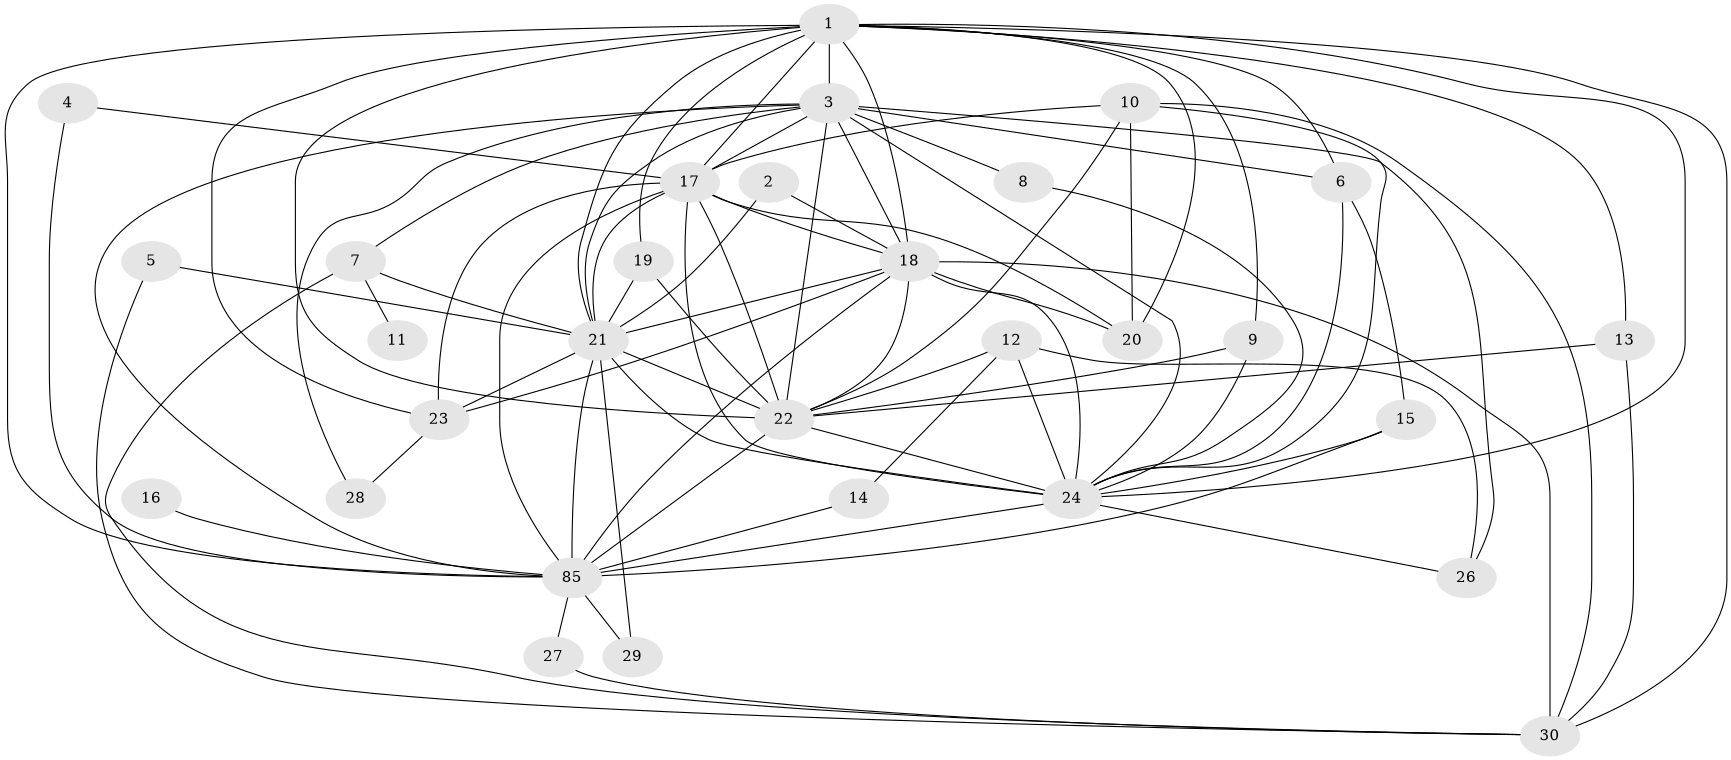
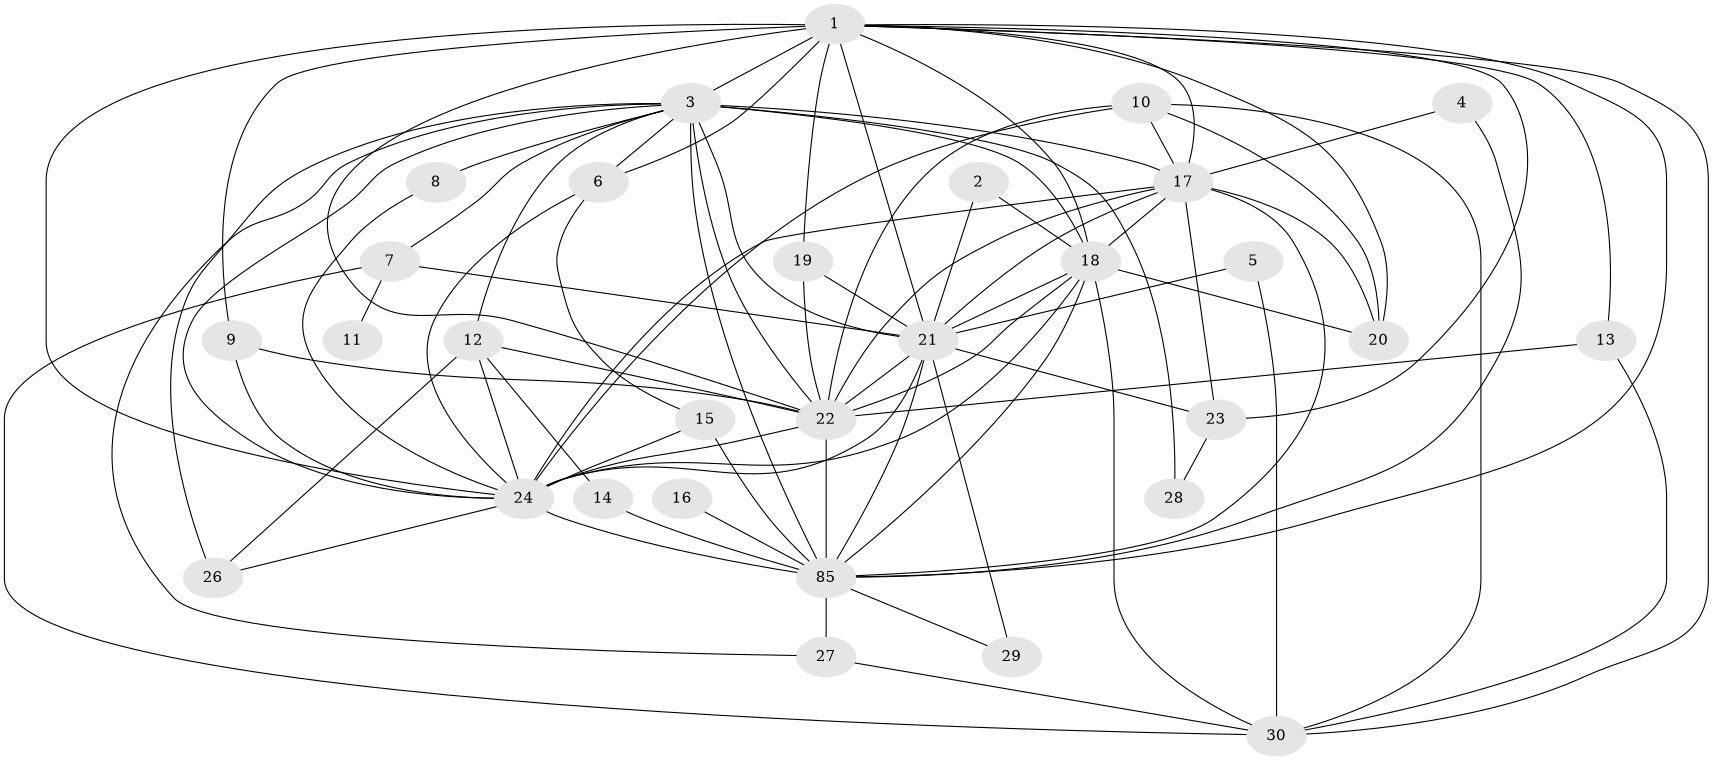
none -> (539, 186)
(677, 347) -> none
none -> (117, 490)
